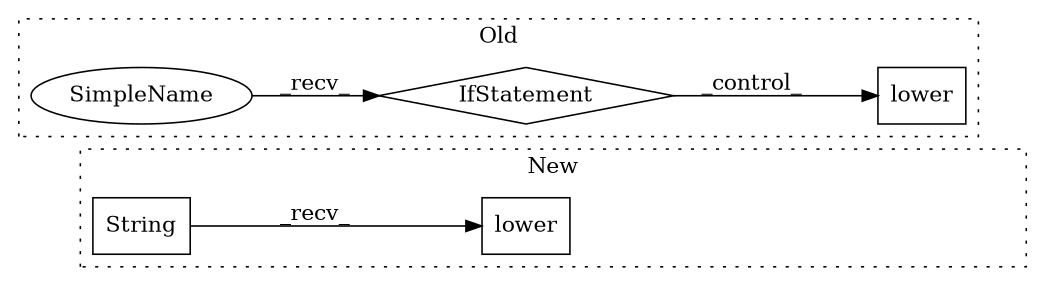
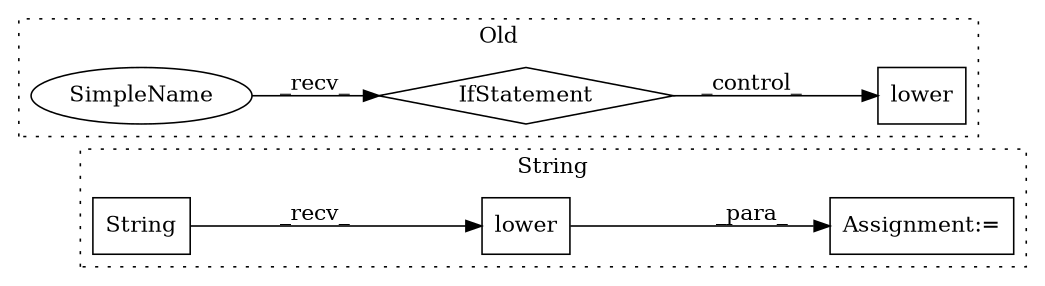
(553, 167) -> (553, 167)
none -> (922, 226)
